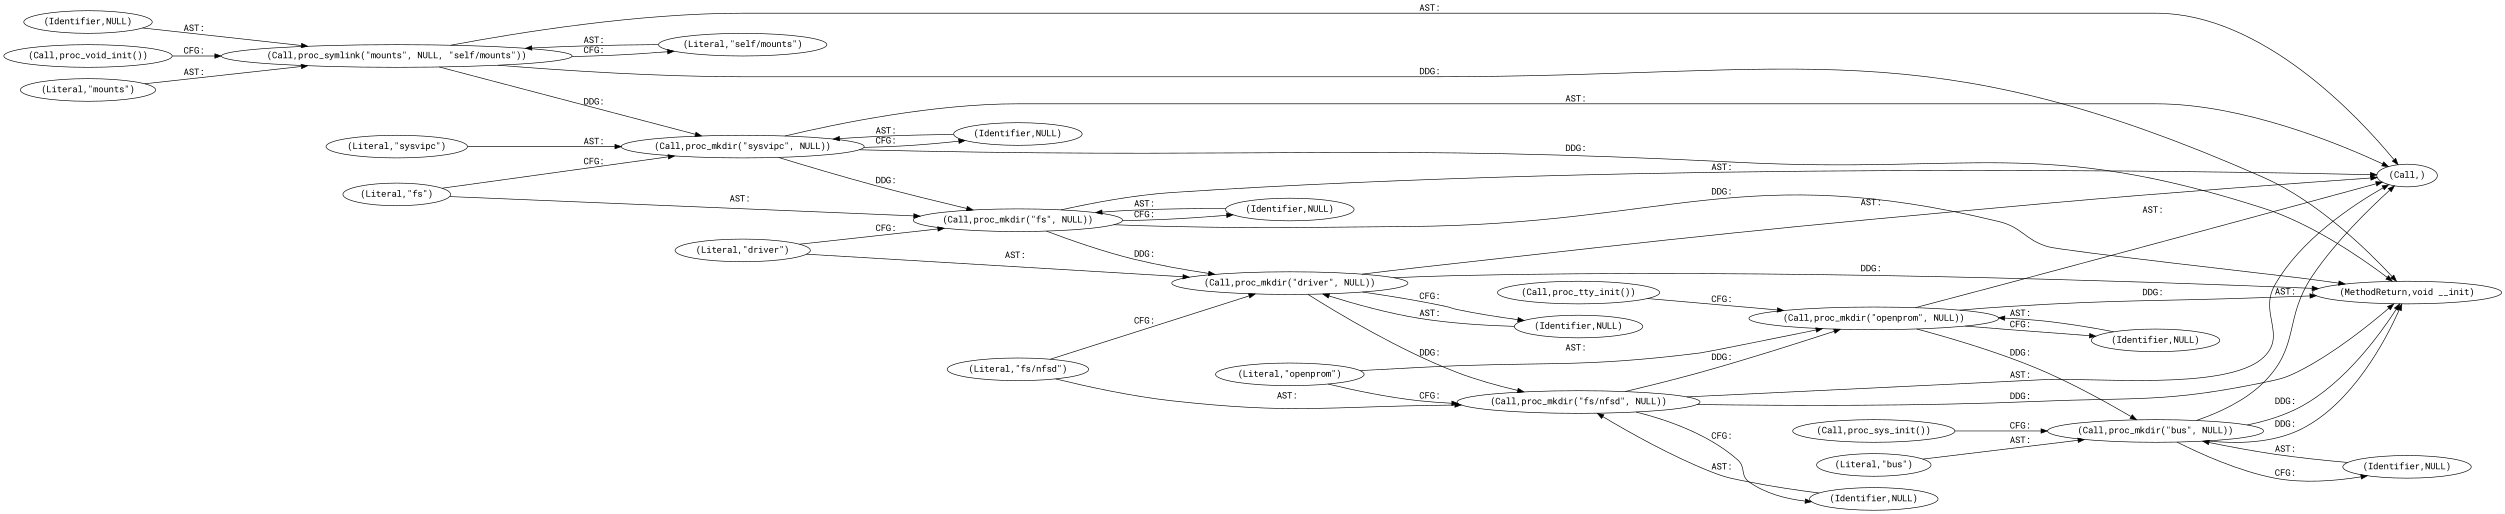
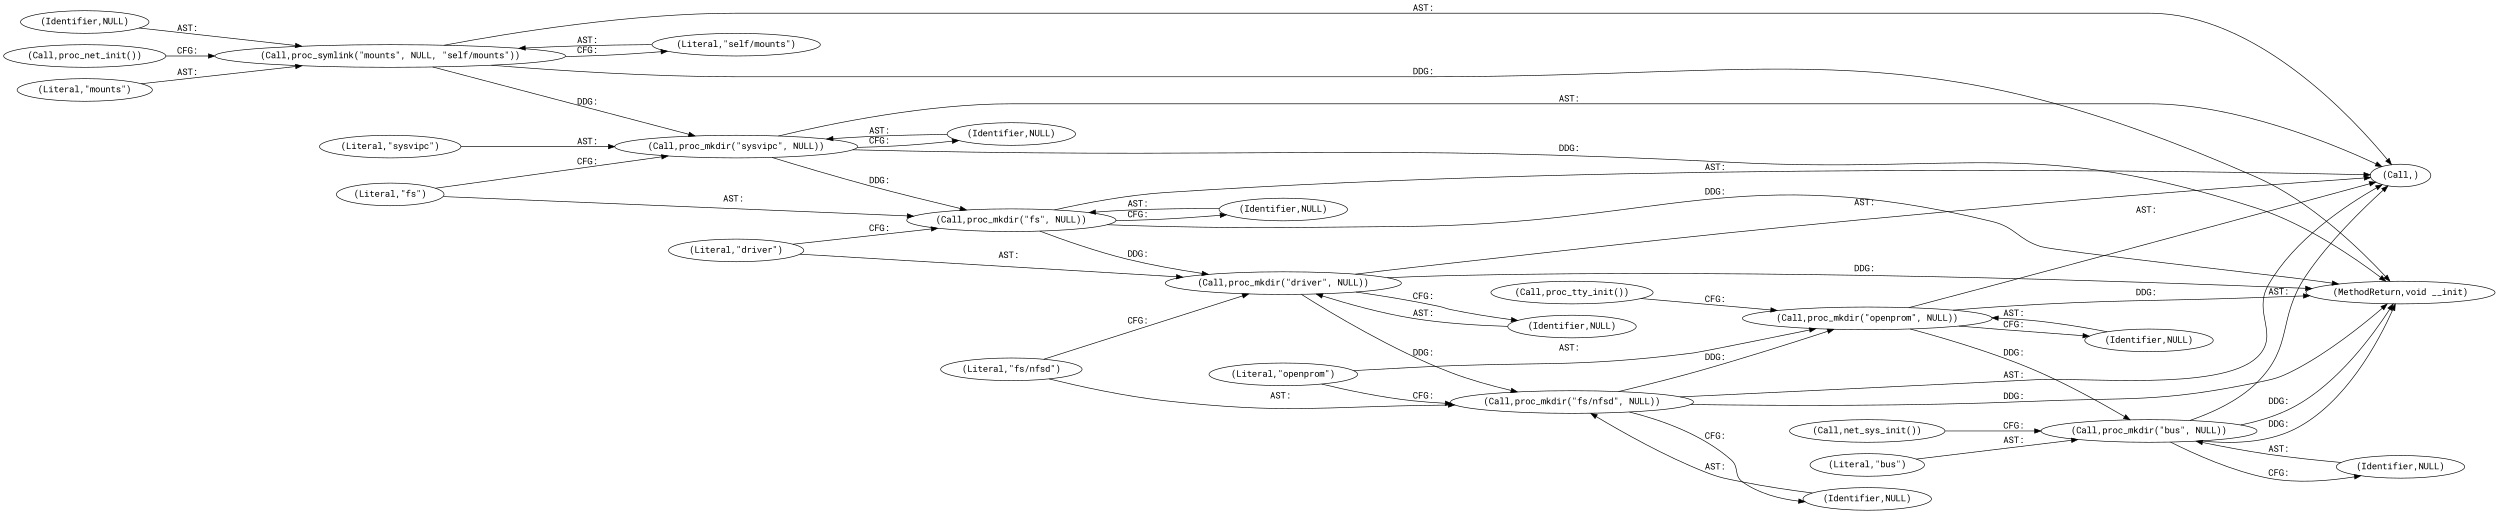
(88, 56) -> (85, 56)
(1874, 431) -> (1867, 431)
